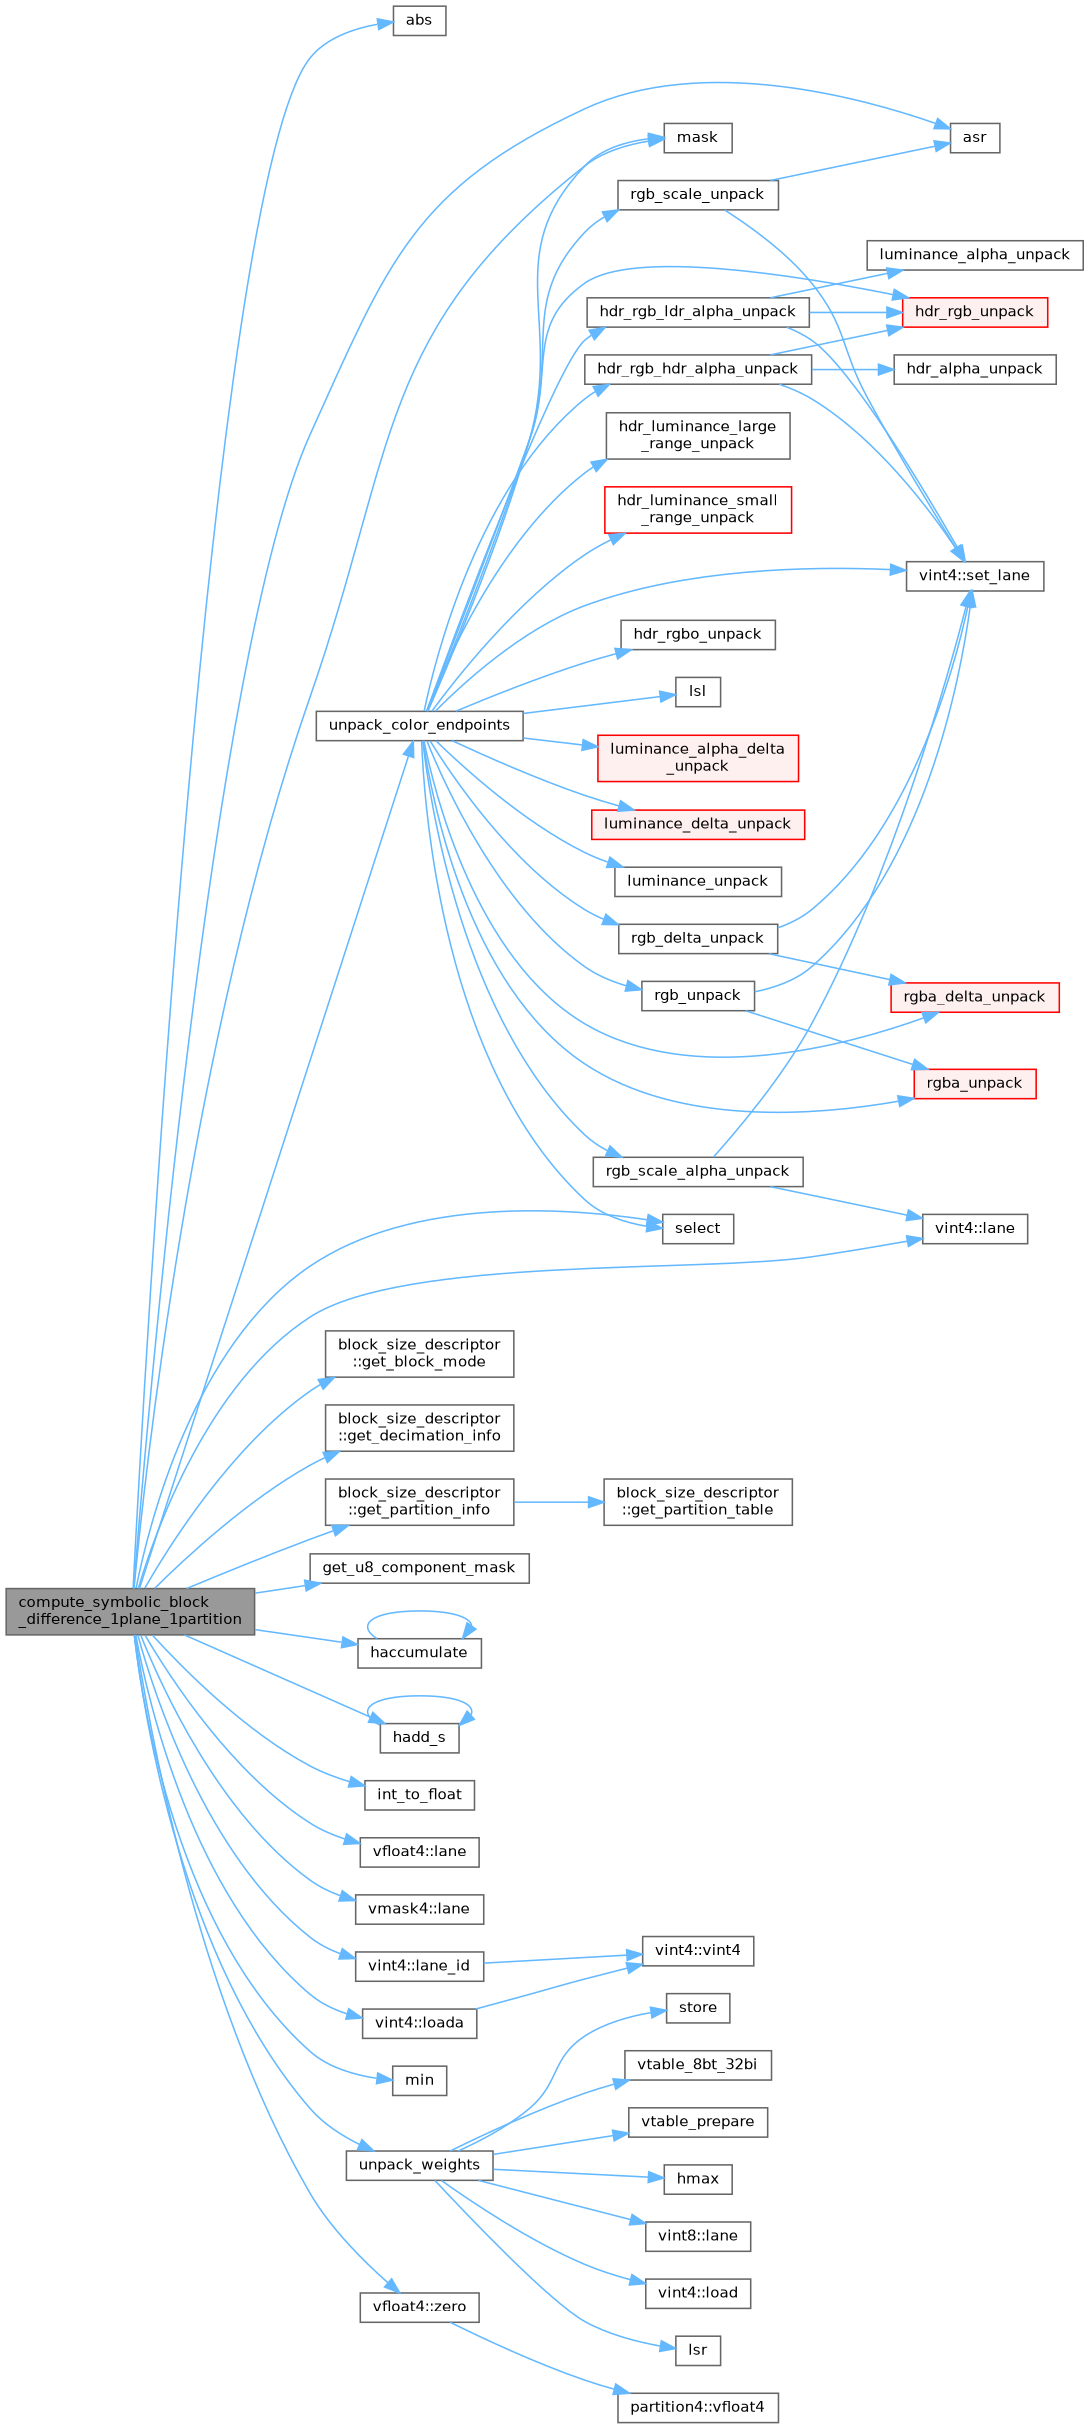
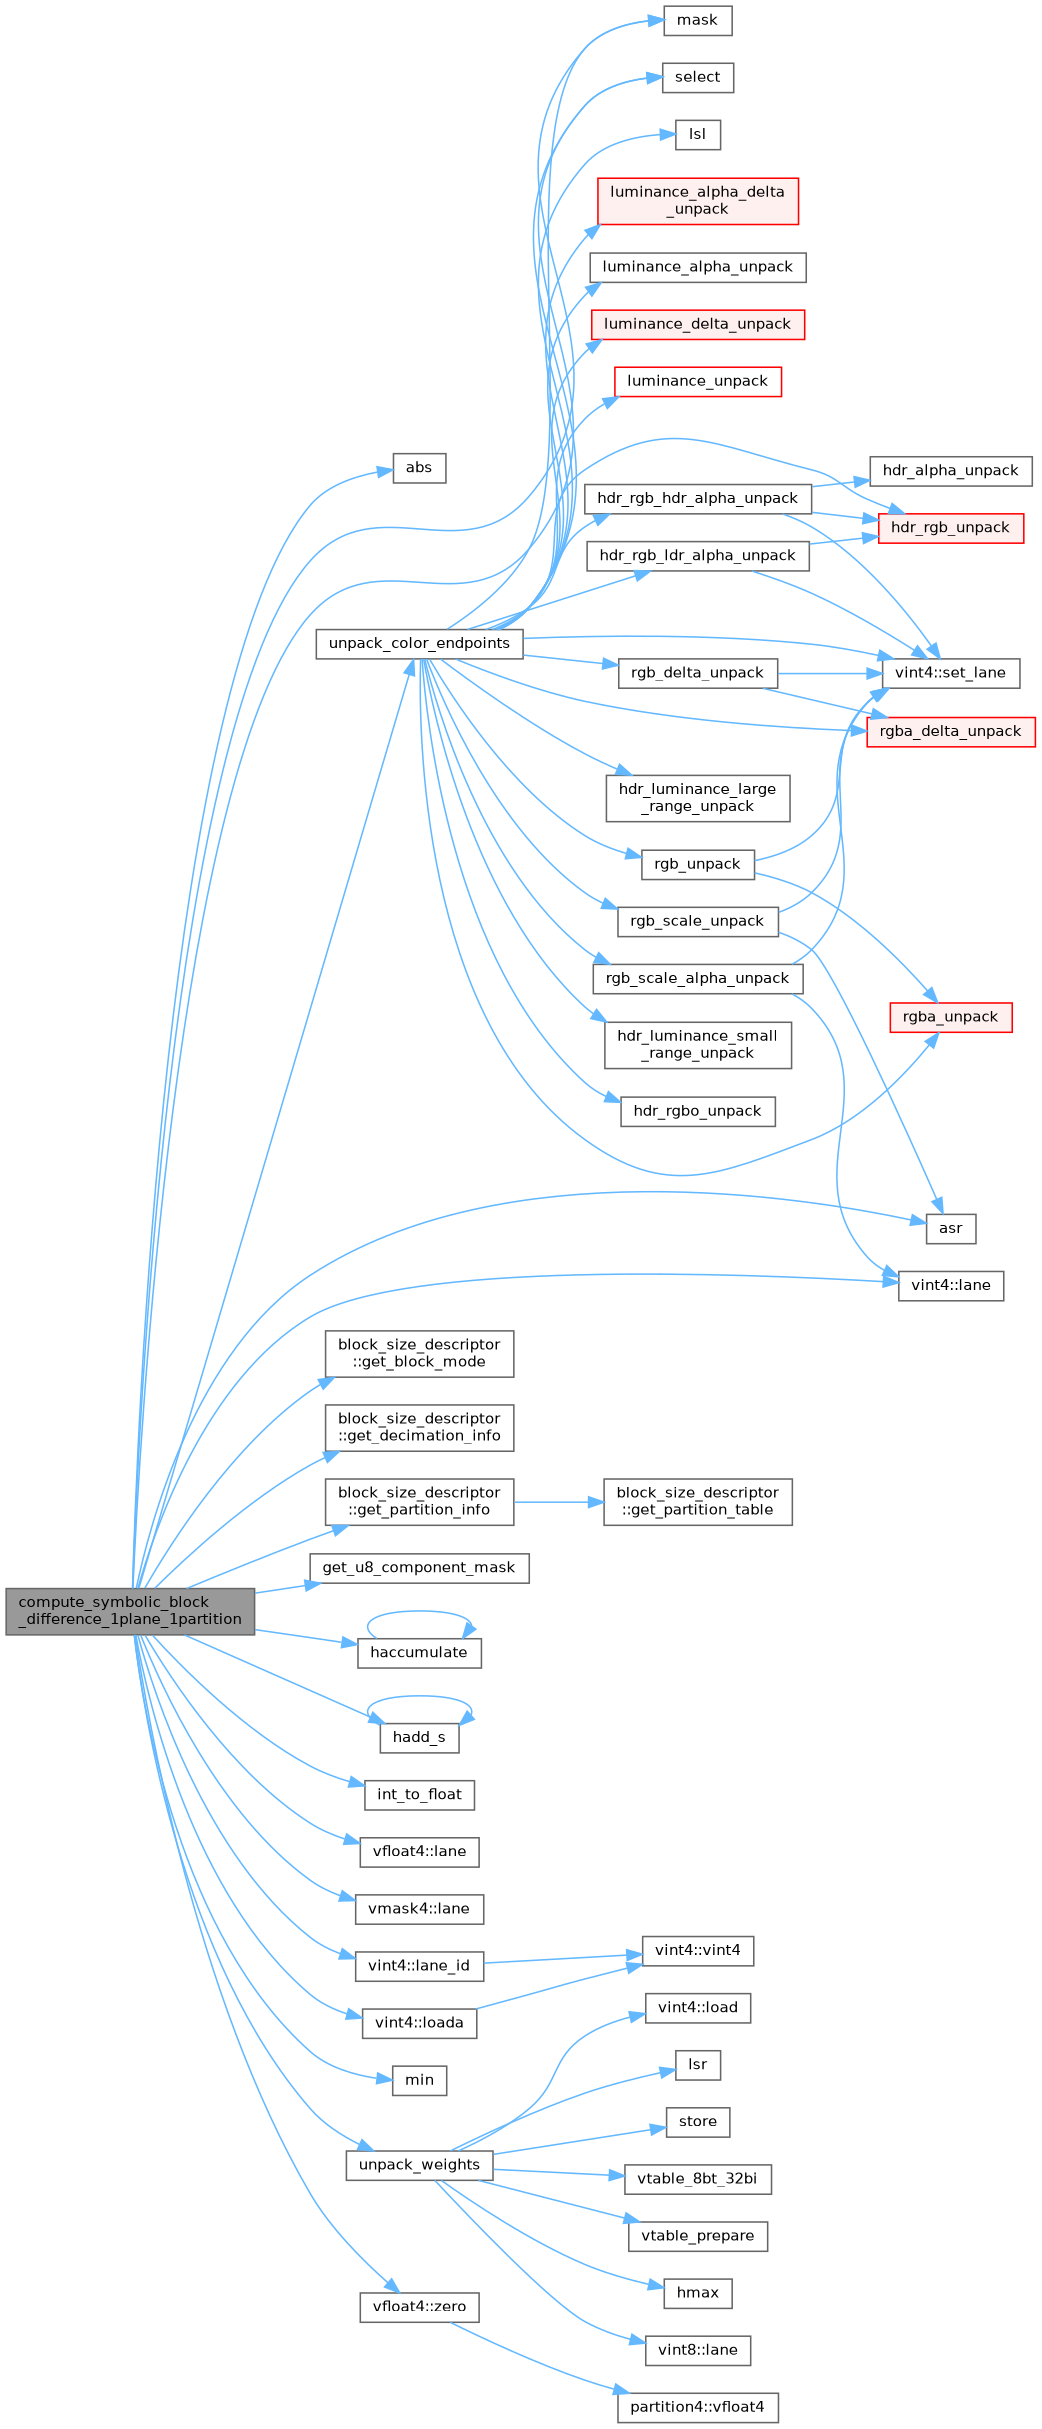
(803, 291) -> (558, 467)
(698, 510) -> (698, 1045)
(698, 882) -> (698, 382)
